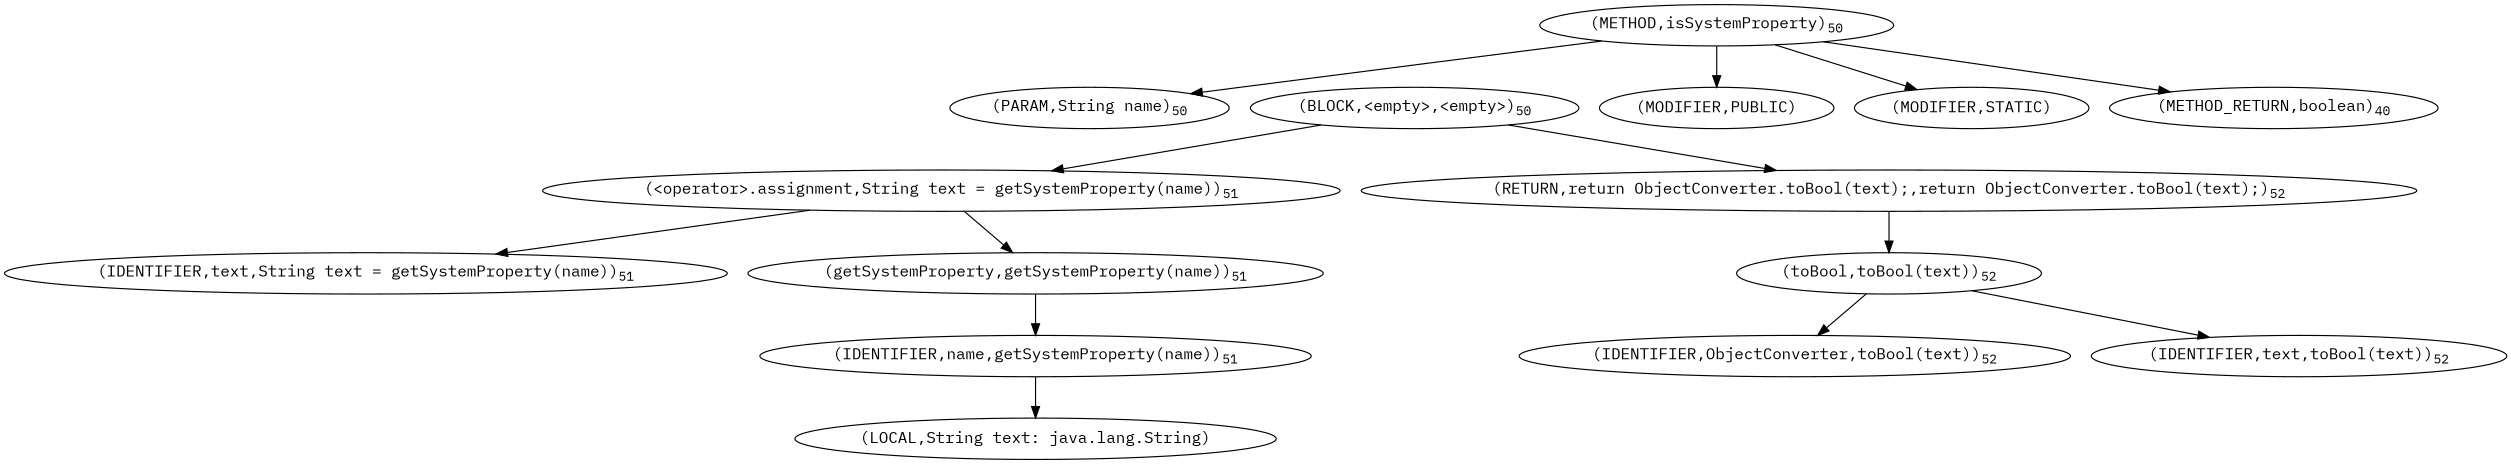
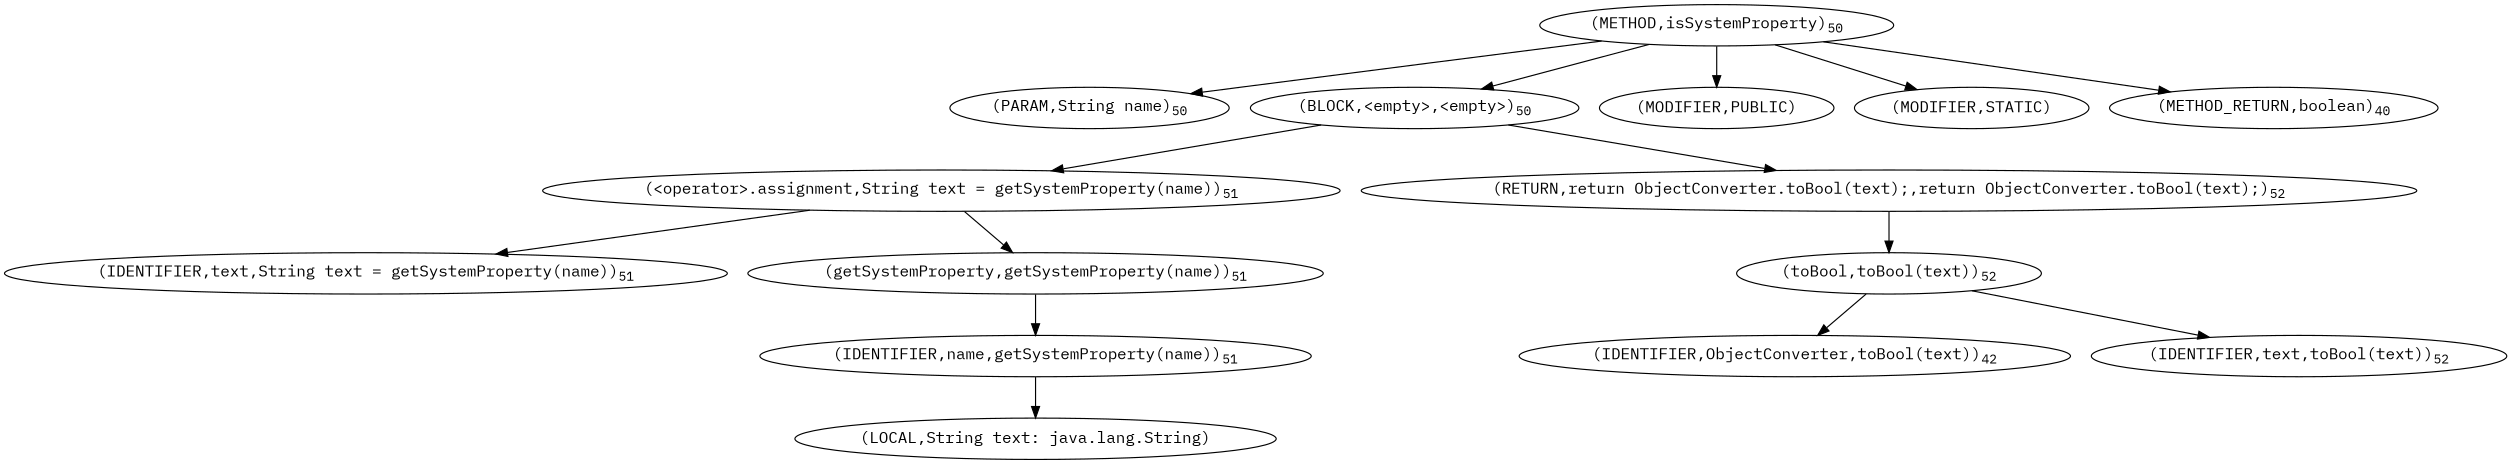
none -> (1571, 65)
(1990, 354) -> (1990, 354)
